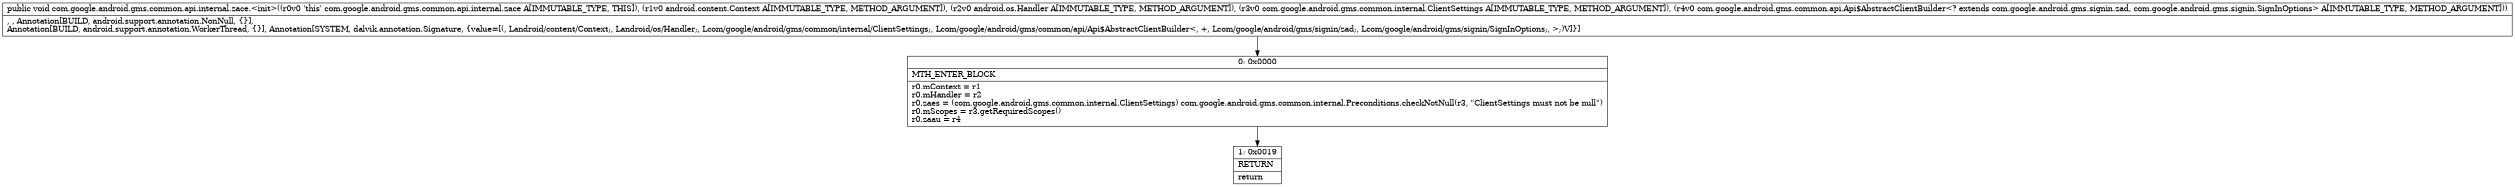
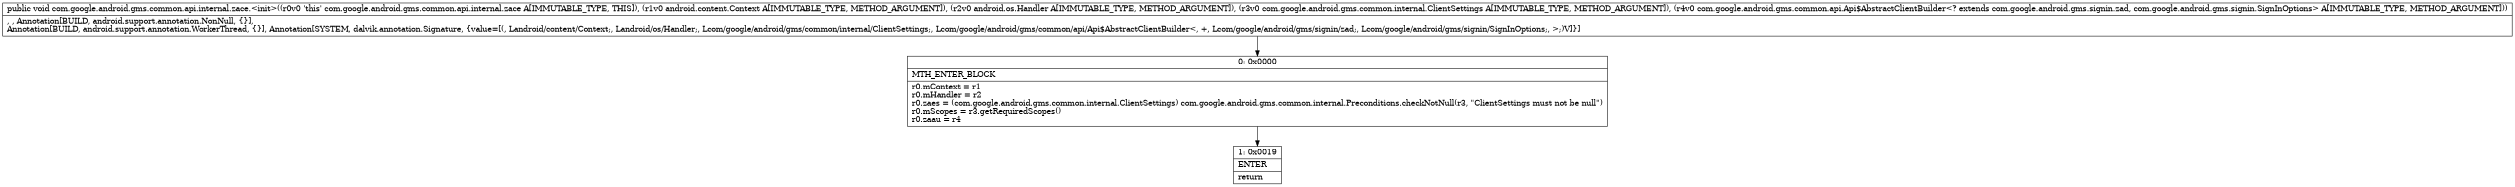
(1256, 165) -> (1252, 165)
